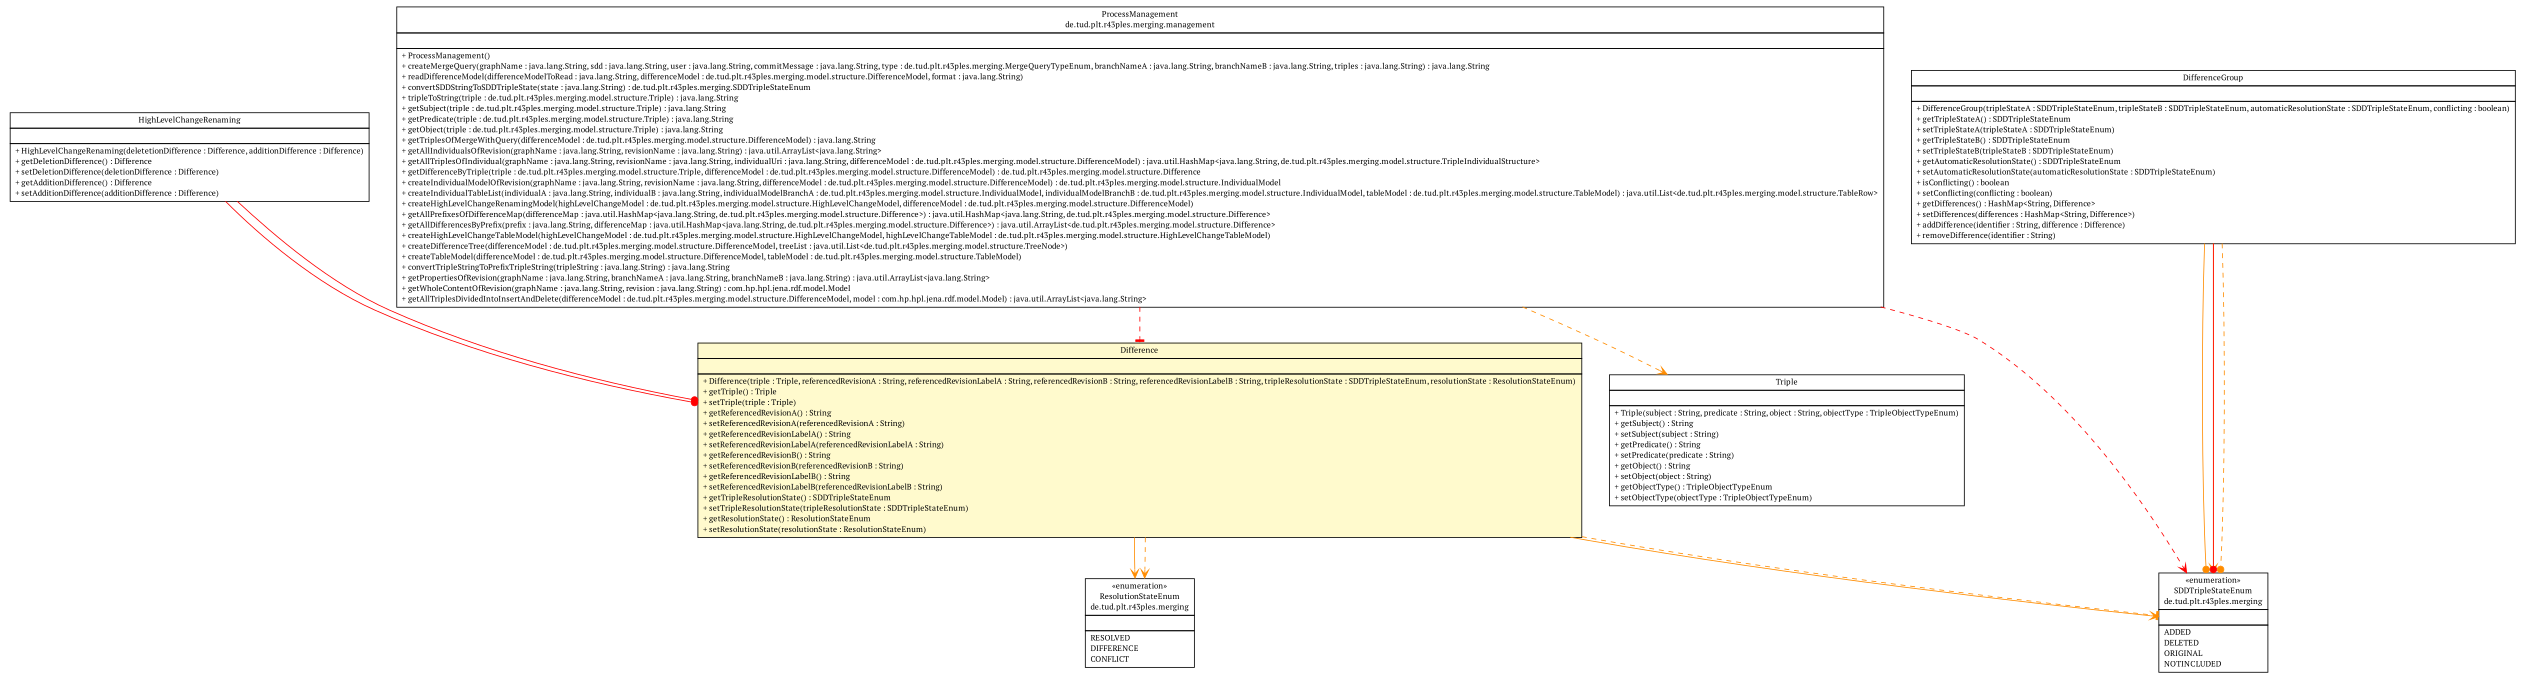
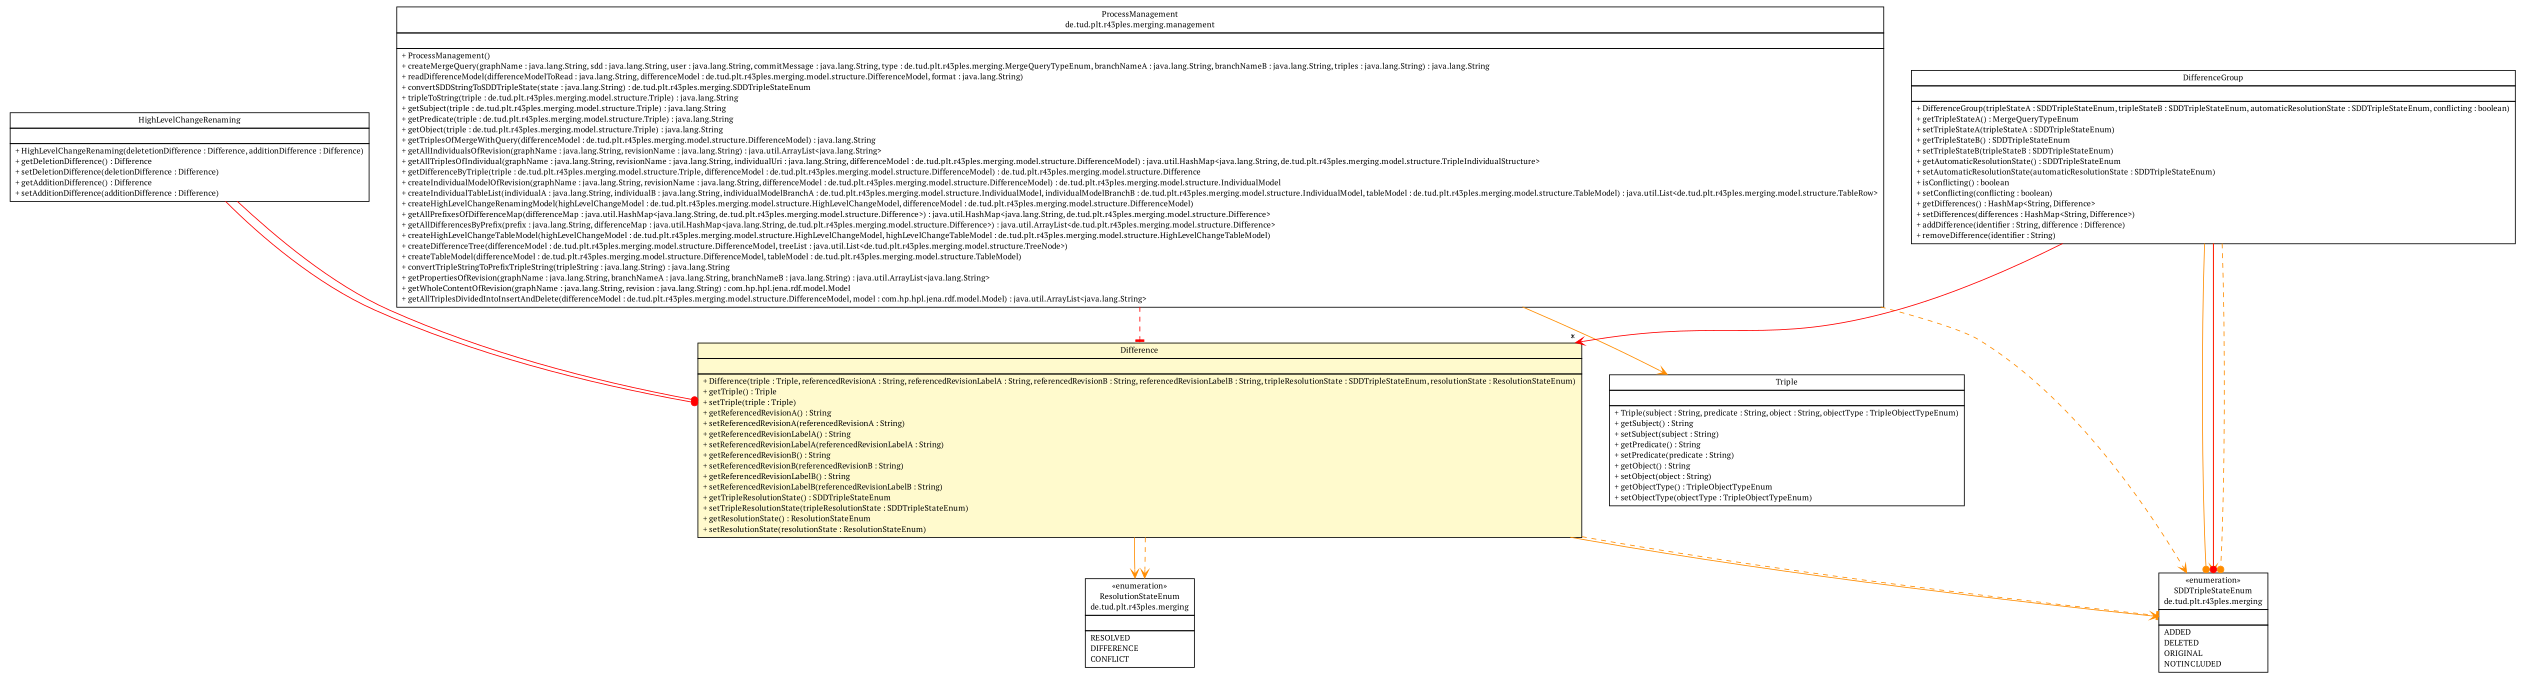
(1994, 119) -> (1998, 119)
none -> (1830, 324)
(1592, 338) -> (1585, 334)
(2058, 403) -> (2058, 403)
